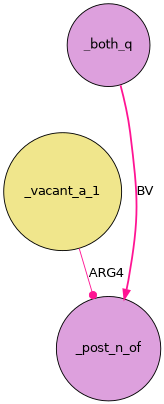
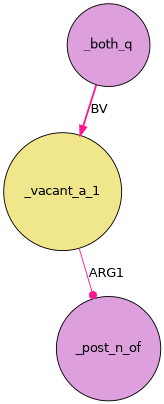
(136, 187) -> (90, 106)
(107, 274) -> (107, 274)
